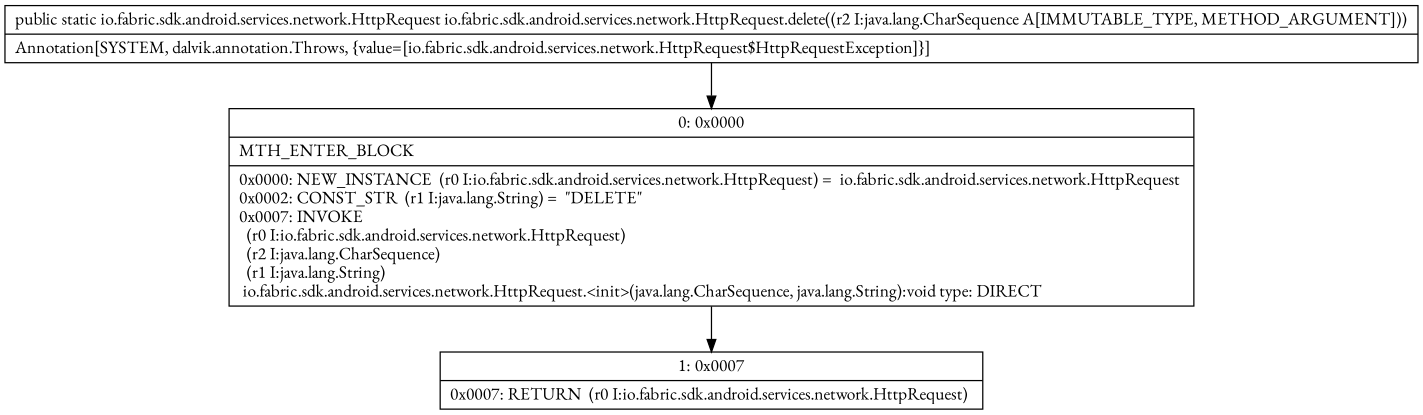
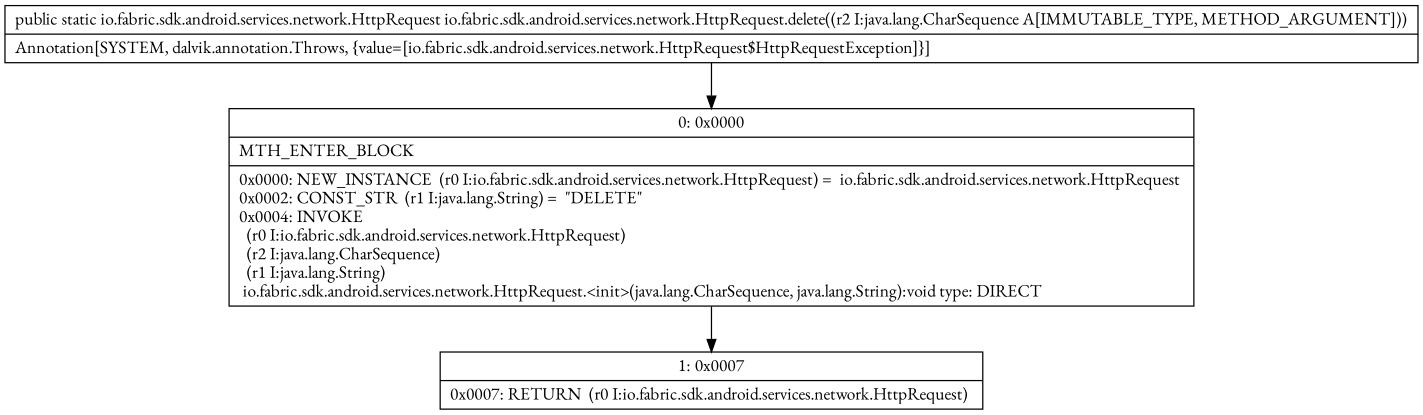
(305, 217) -> (305, 217)
